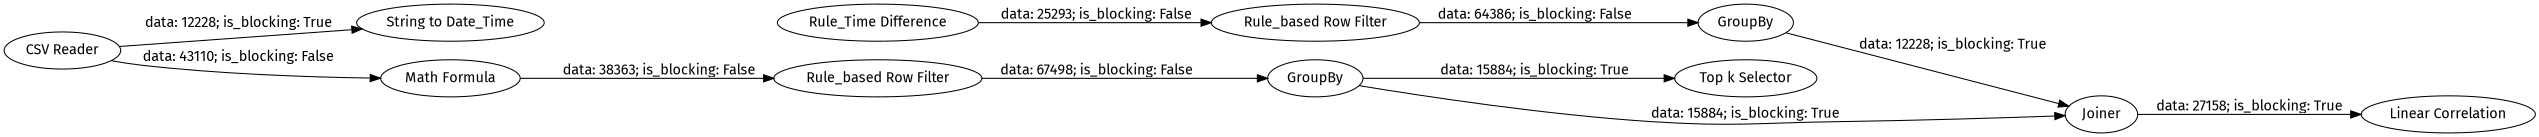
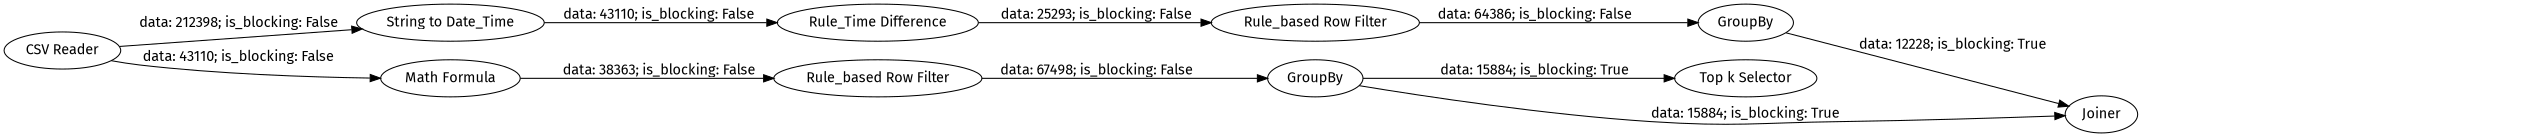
(239, 23) -> (239, 23)
none -> (655, 23)
(2448, 114) -> none
